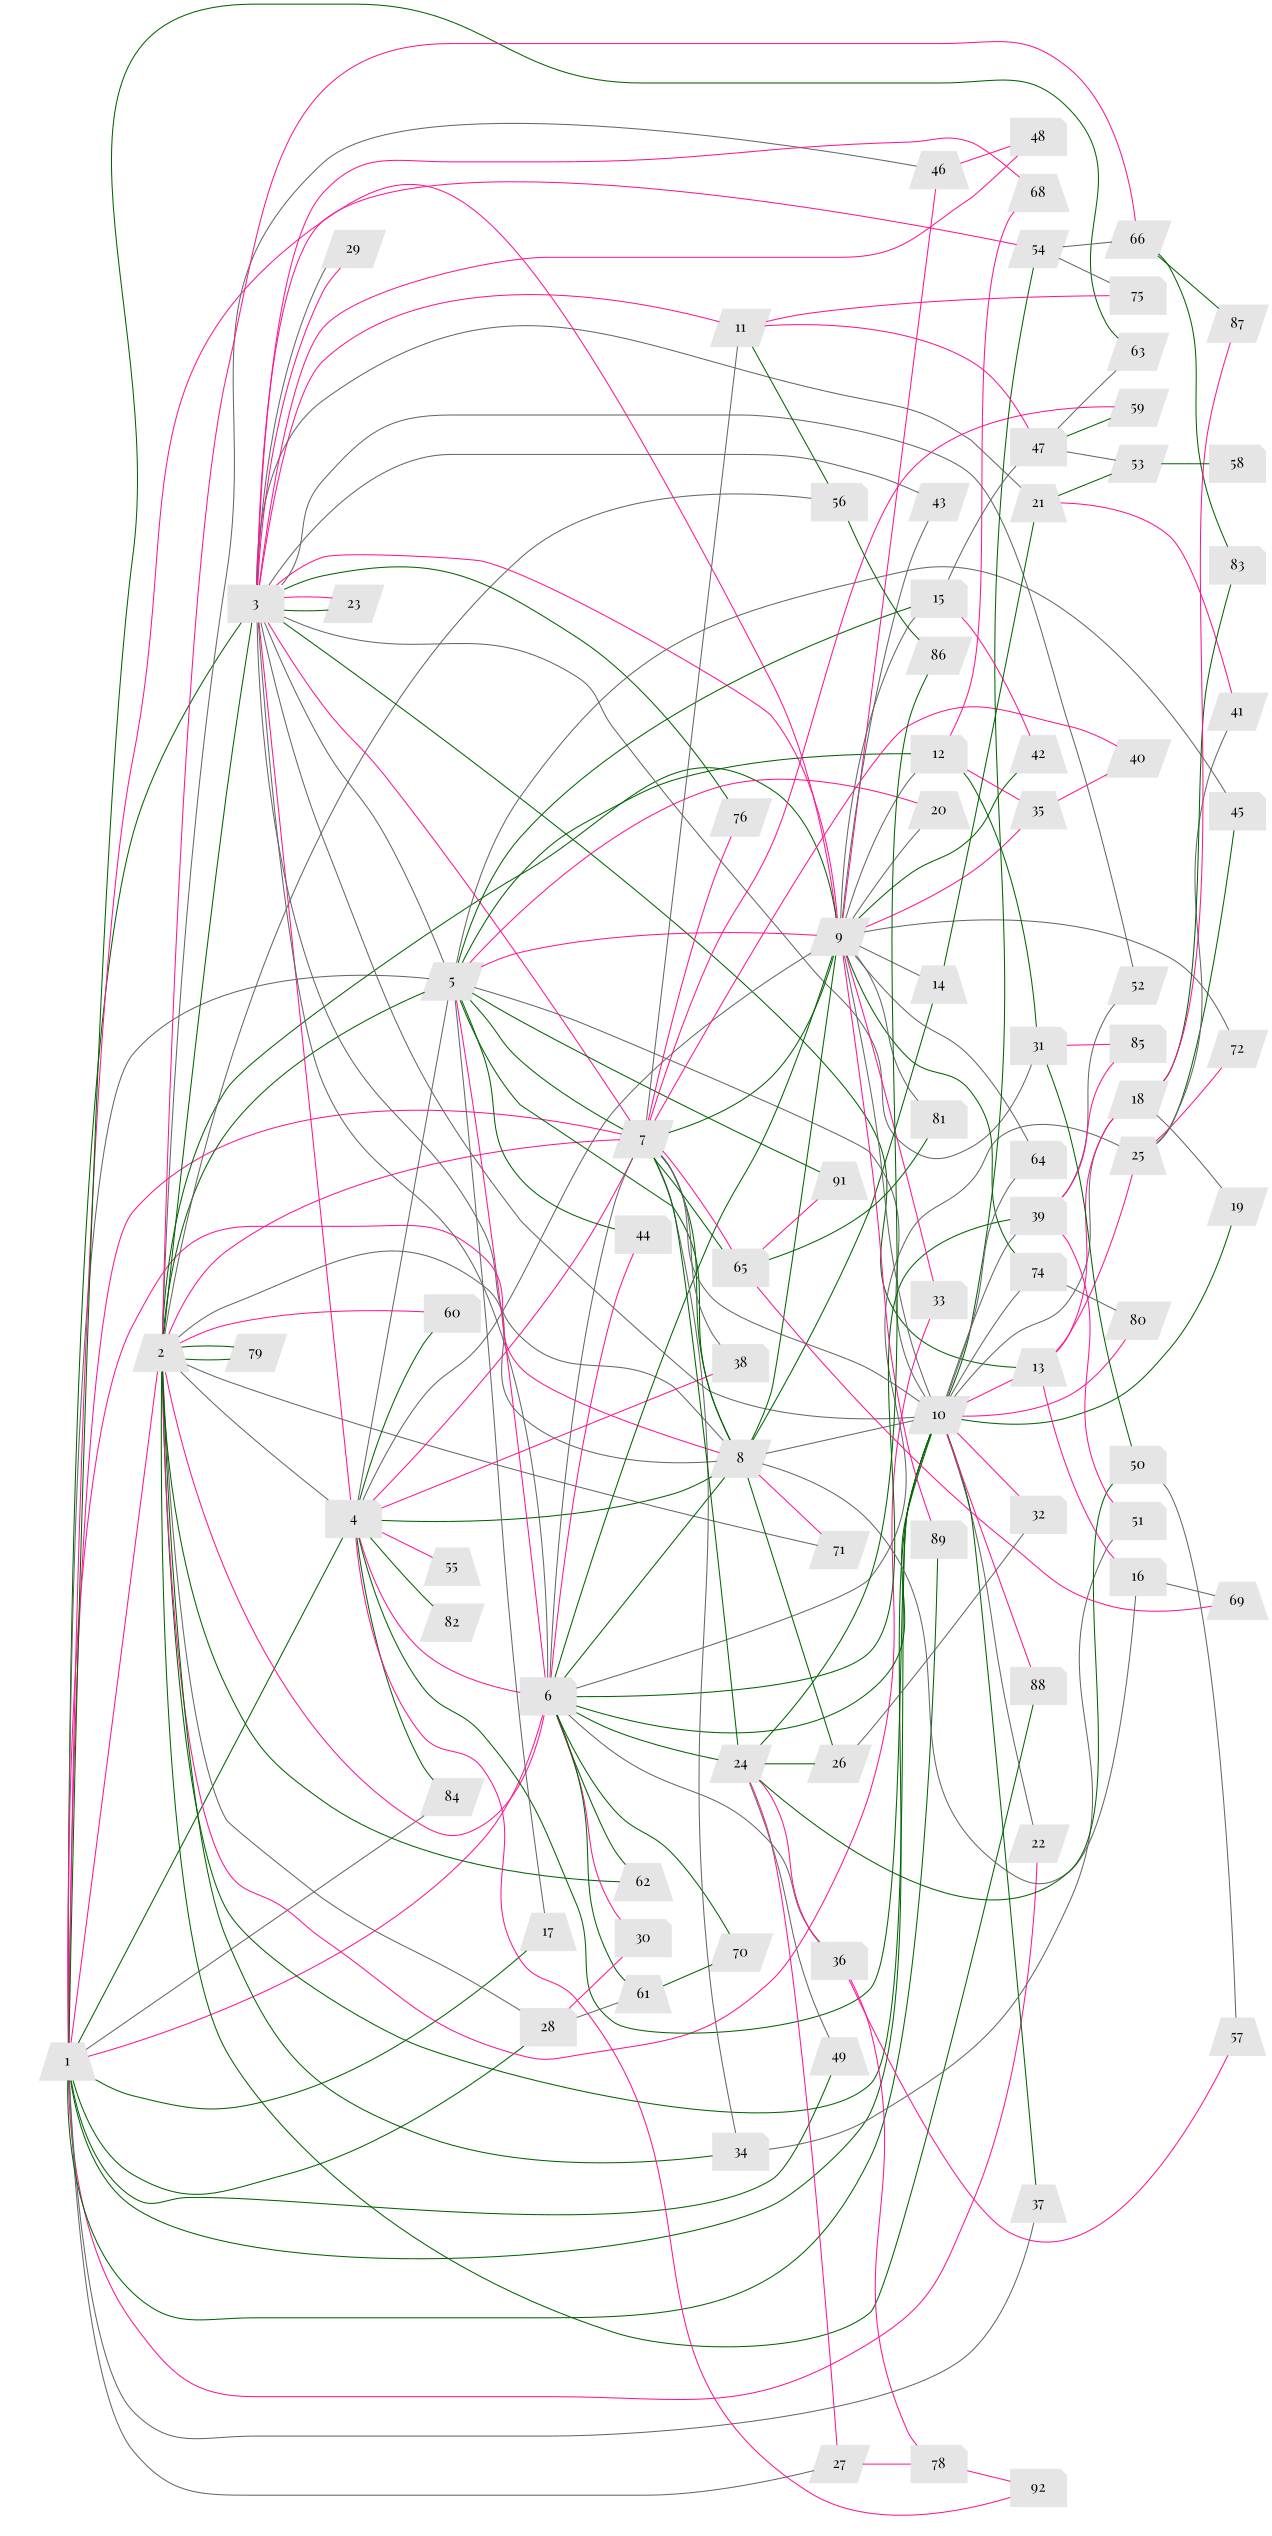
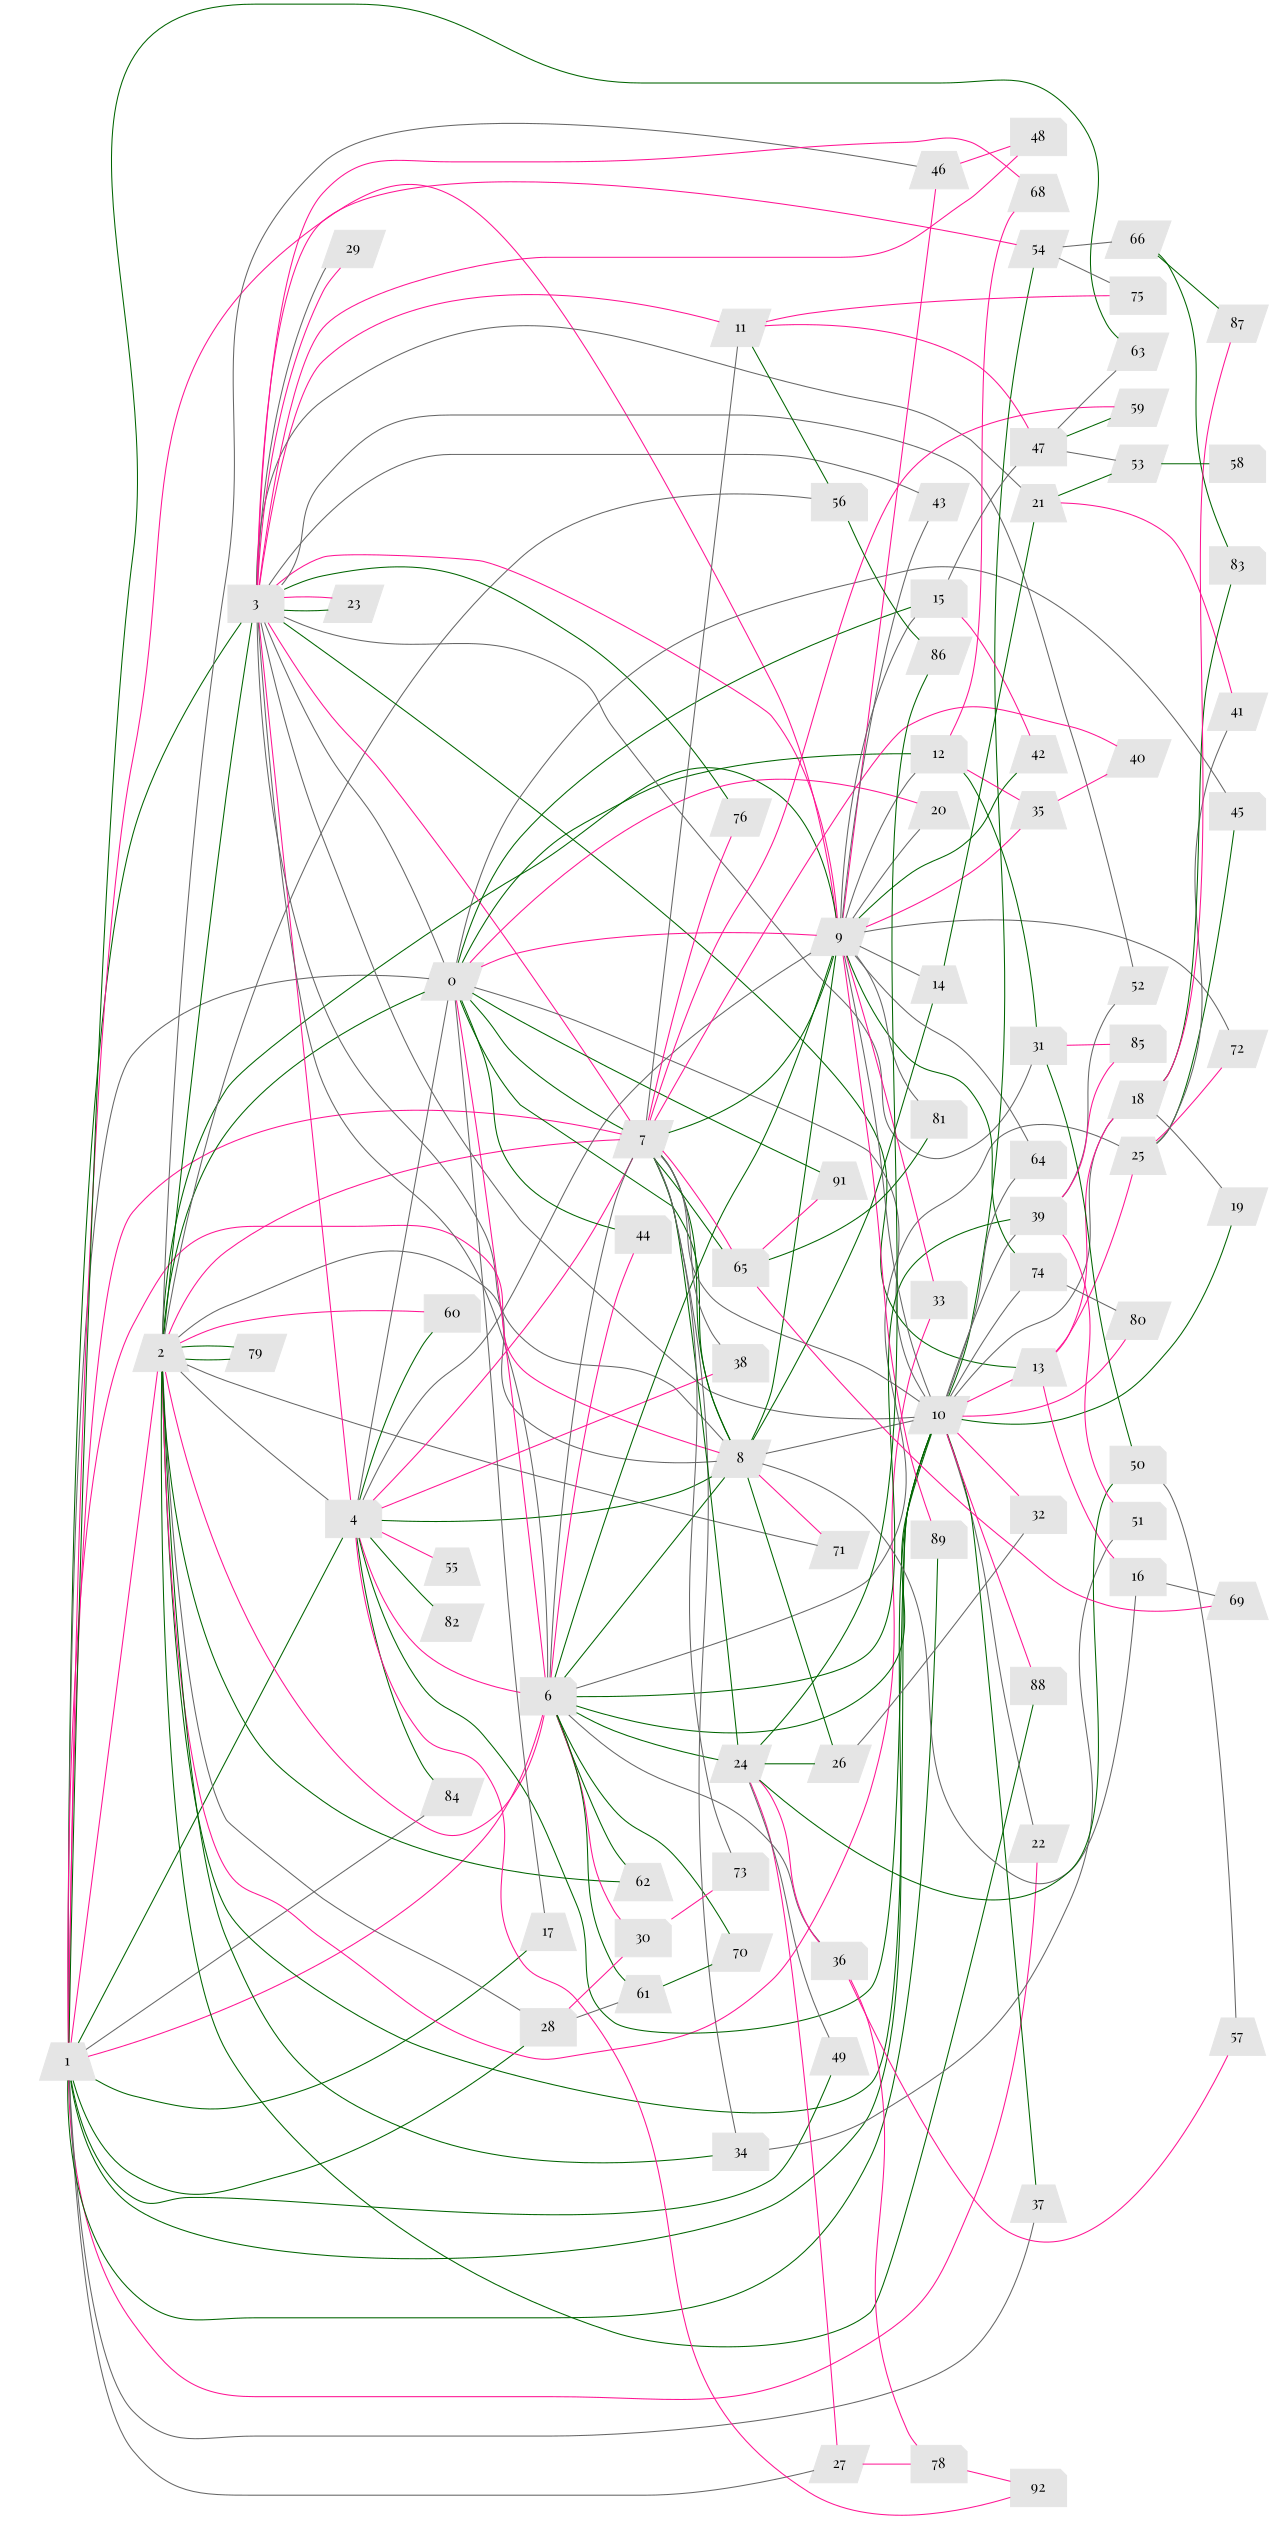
(271, 187) -> none
(452, 981) -> (452, 981)
none -> (741, 1872)
